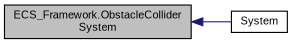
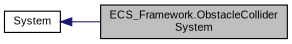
(217, 22) -> (86, 22)
